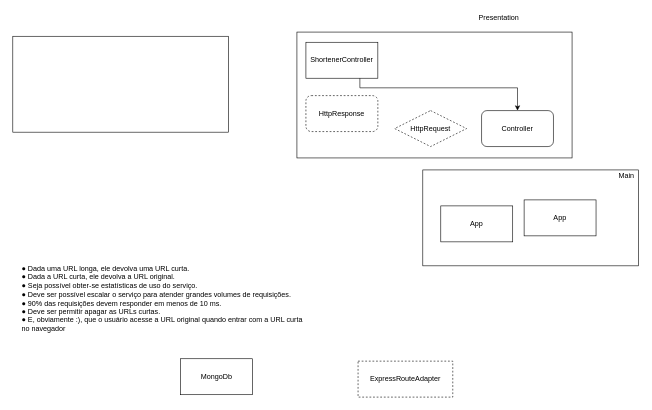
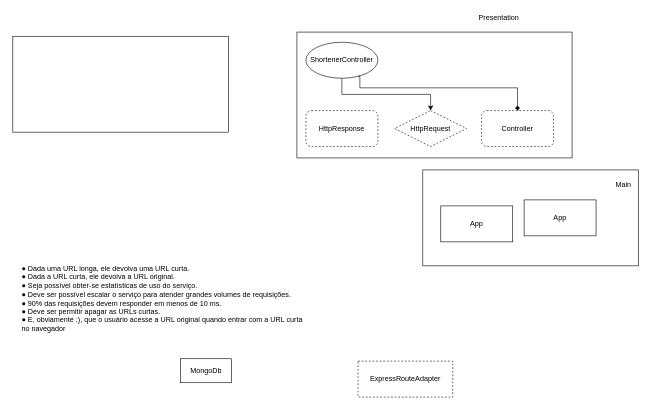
(342, 60) -> (342, 60)
none -> (391, 95)
(518, 105) -> (518, 104)
(342, 114) -> (342, 129)
(518, 129) -> (518, 129)
(627, 176) -> (624, 185)
(216, 377) -> (206, 371)
